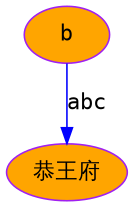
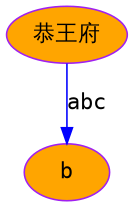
(67, 96) -> (67, 96)
